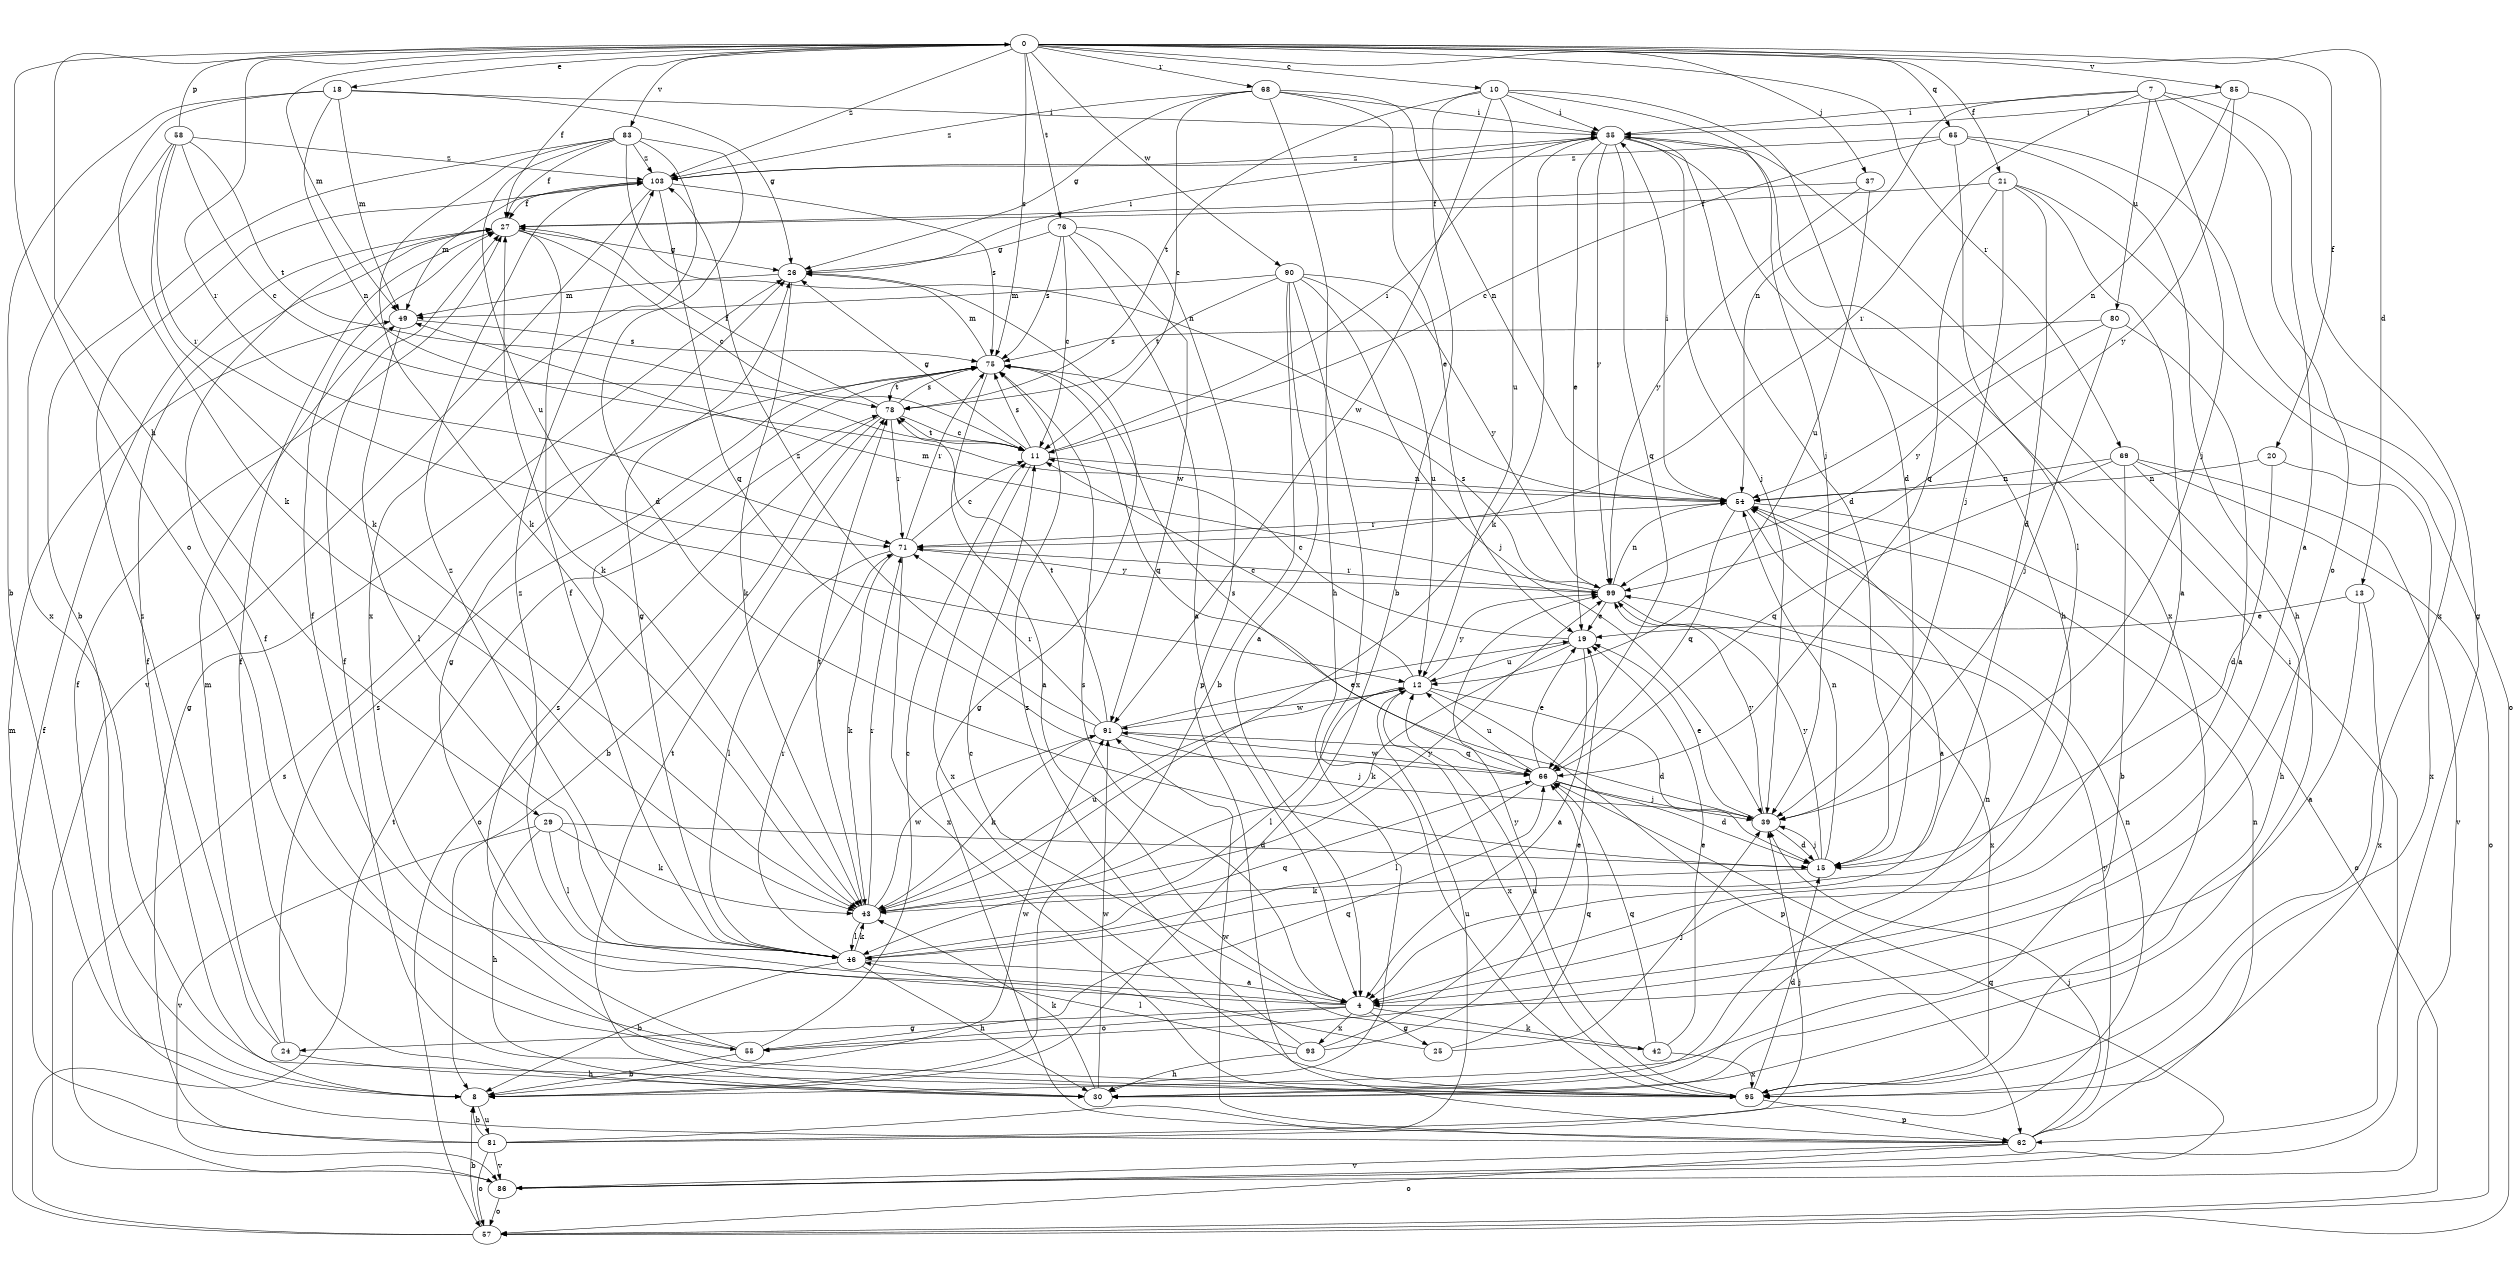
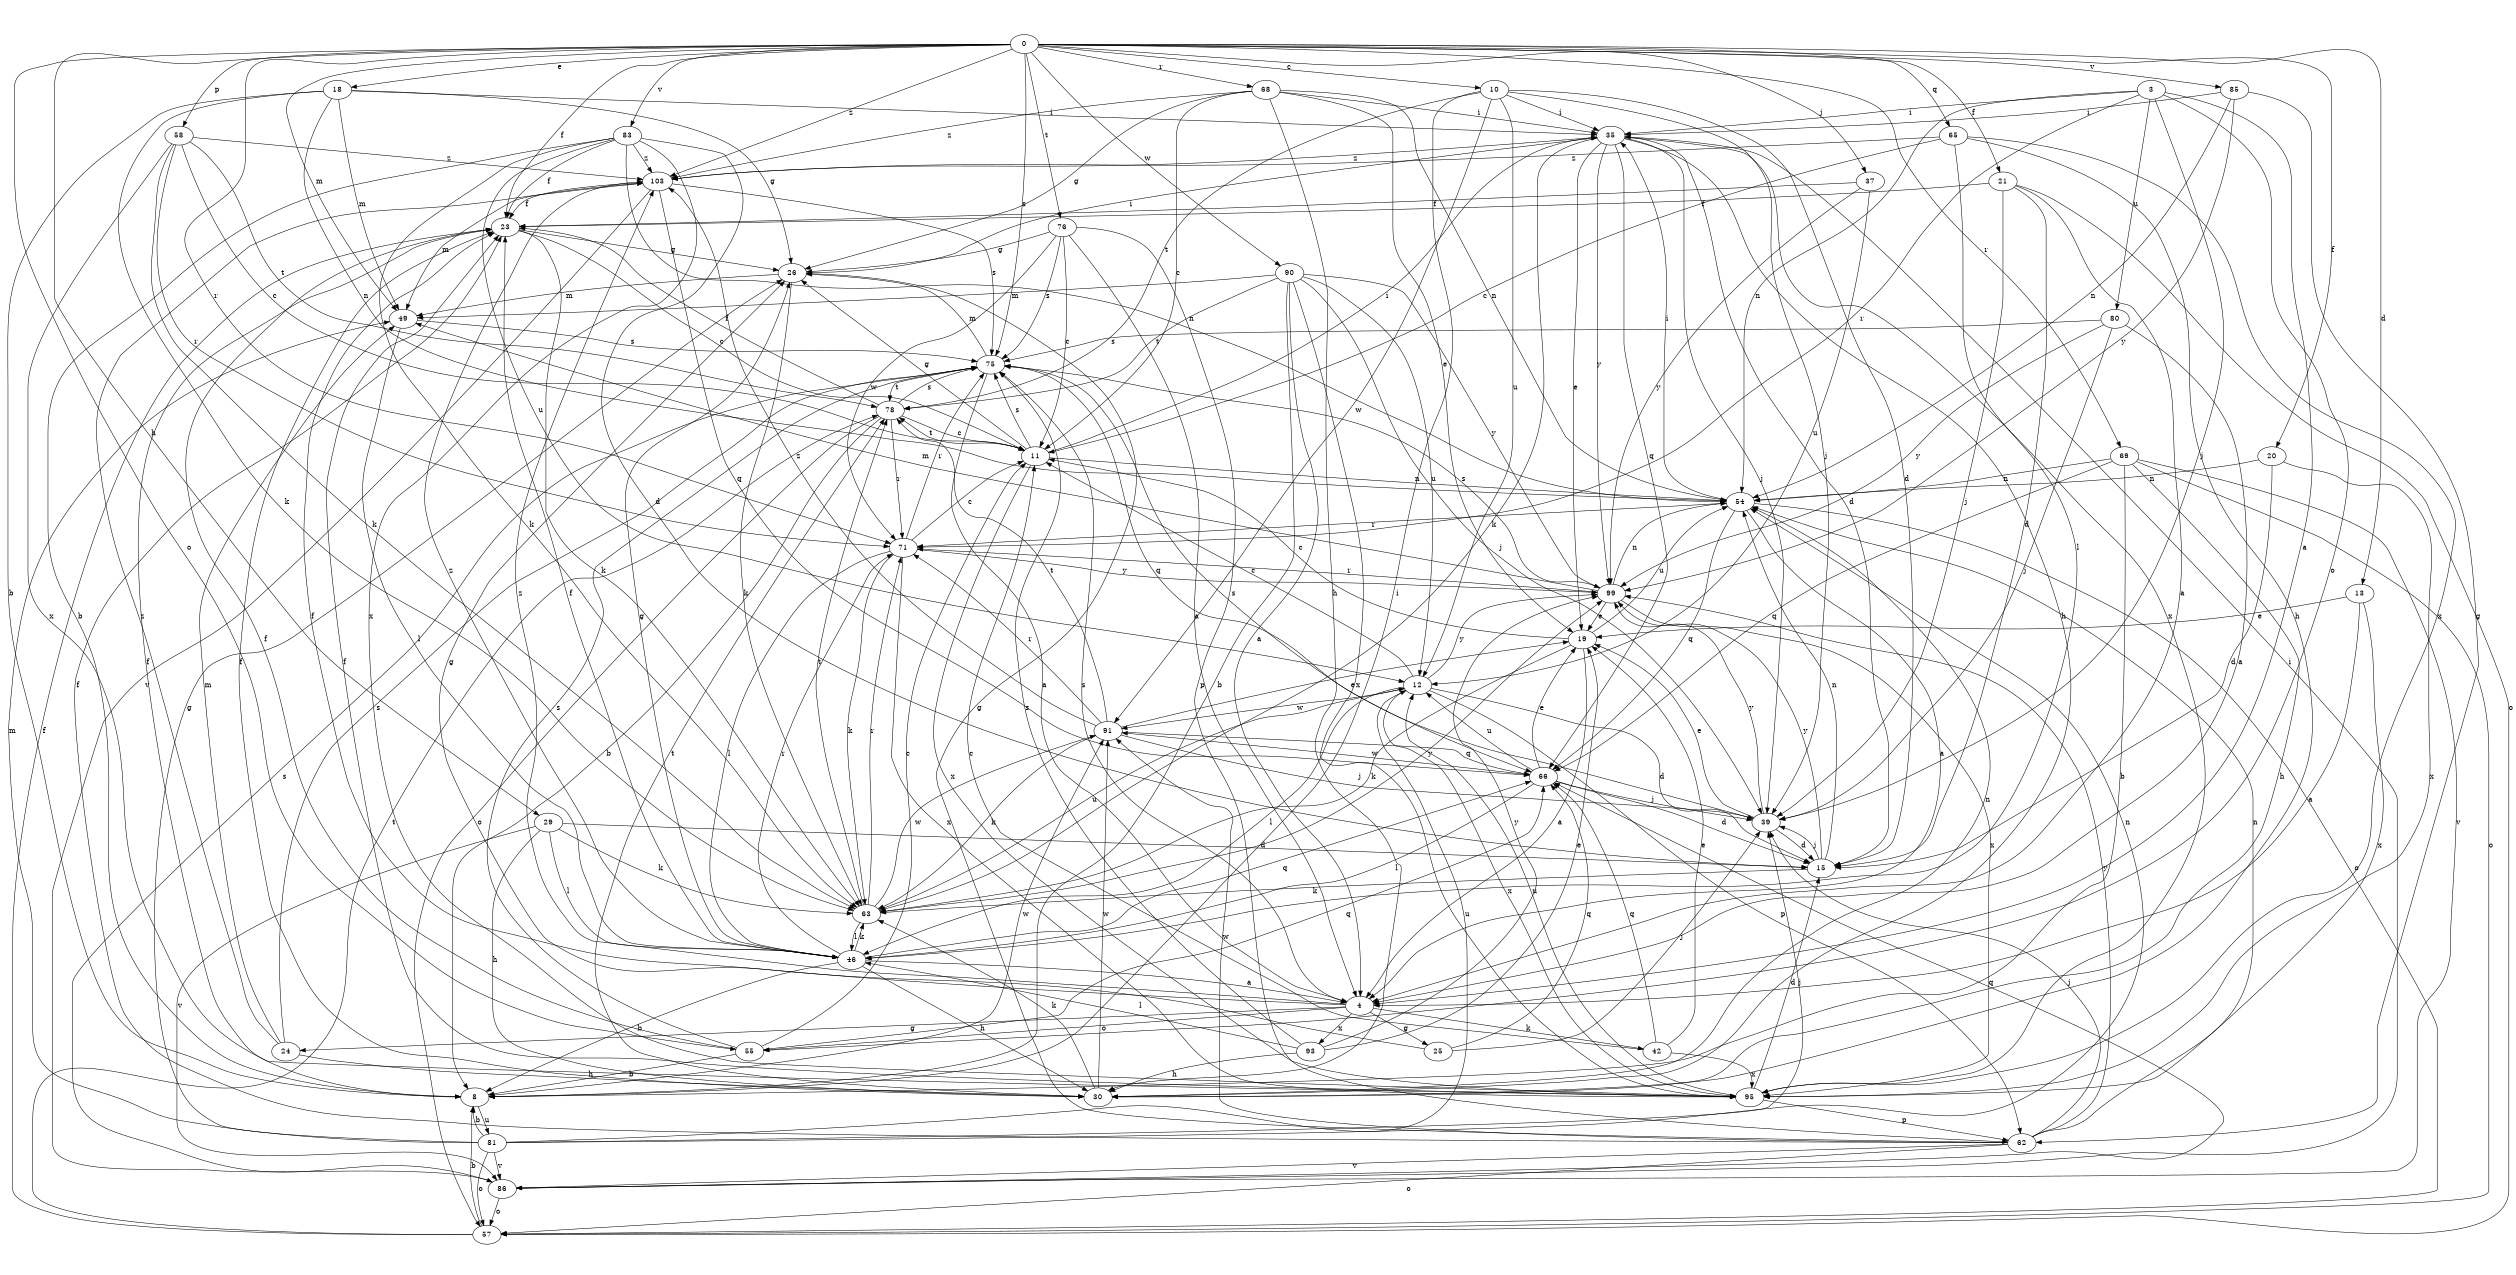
(572, 46) -> (584, 47)
(2151, 90) -> (2151, 90)
(505, 227) -> (505, 227)
(1182, 454) -> (897, 359)
(1877, 561) -> none
(1398, 594) -> (1398, 594)
(1502, 660) -> (1658, 570)
(866, 914) -> (866, 914)
